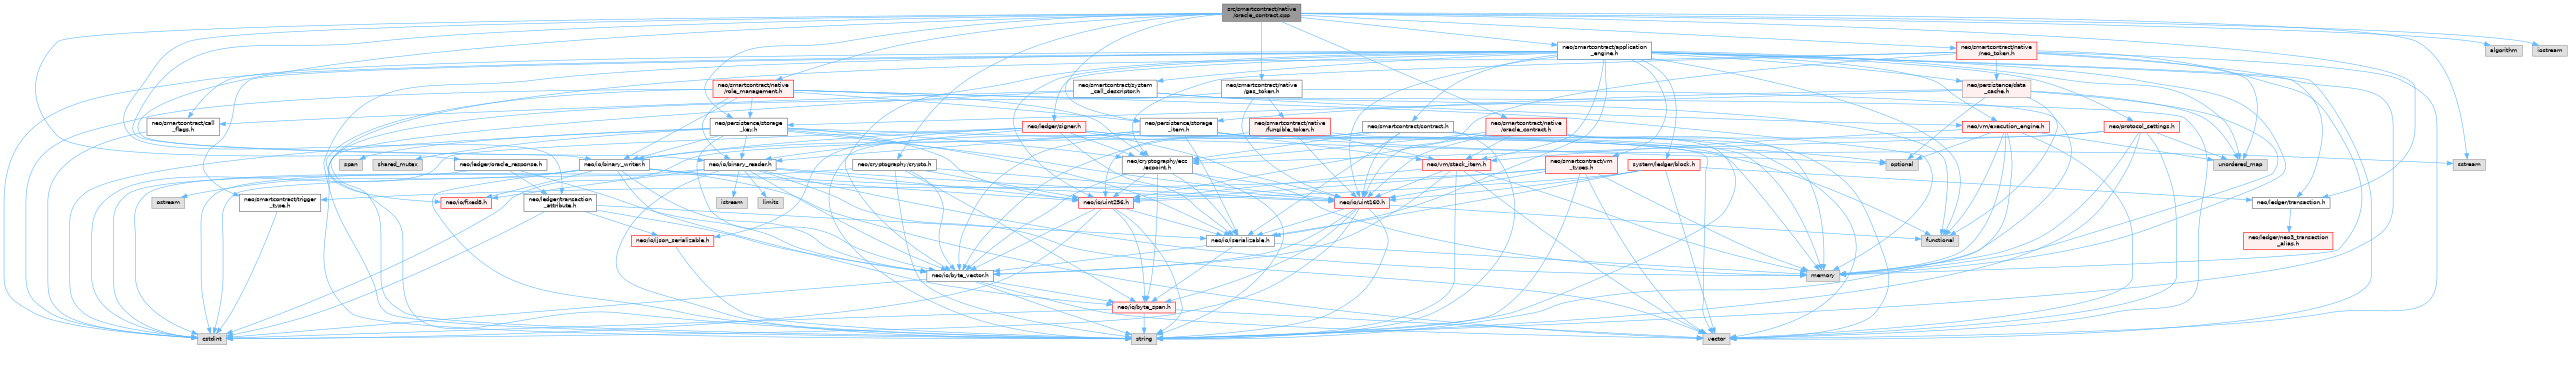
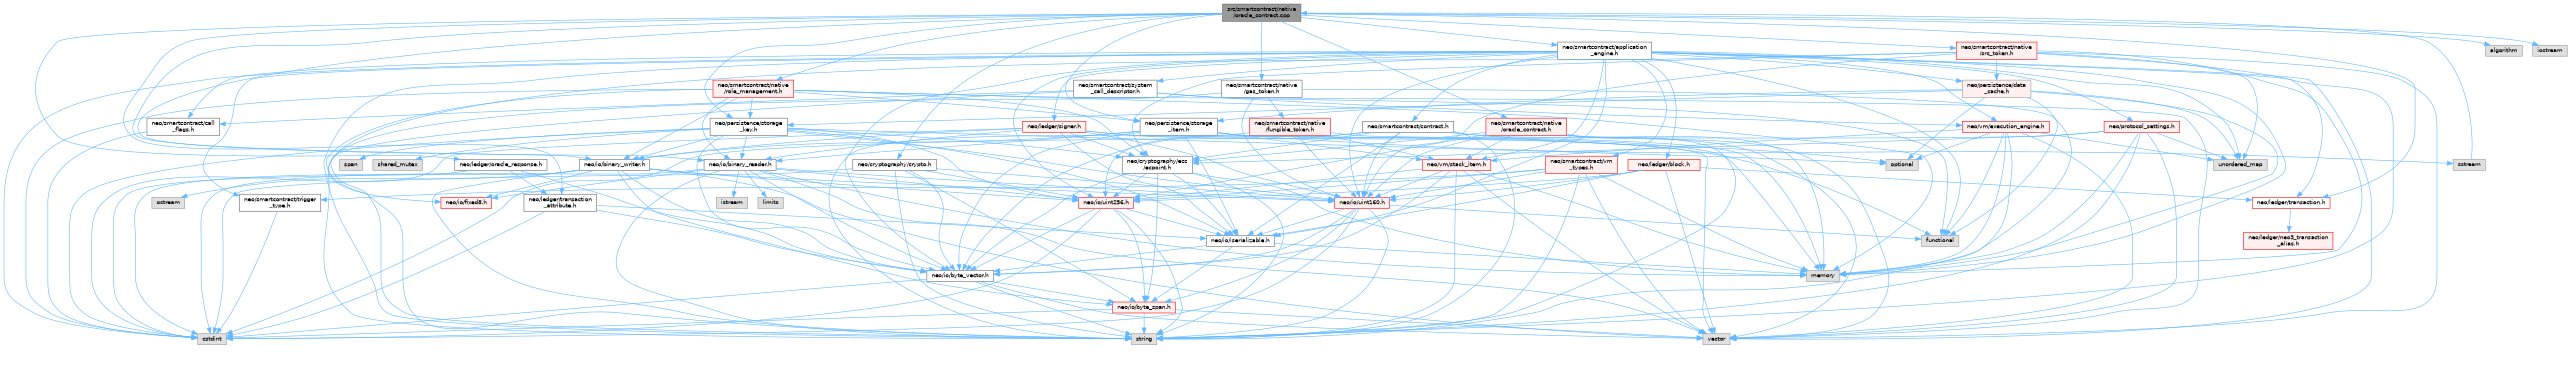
(1923, 17) -> (1933, 17)
(1997, 51) -> (1997, 51)
(1664, 165) -> (1664, 165)
(2291, 203) -> (2291, 203)
(673, 241) -> none
